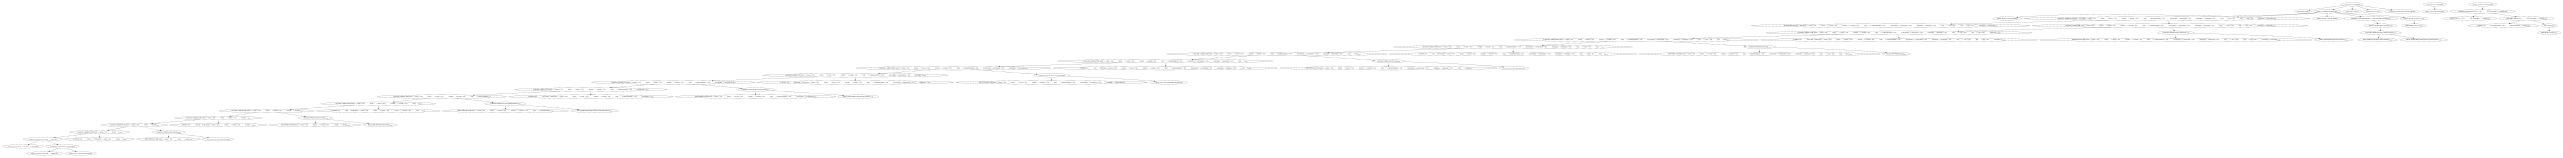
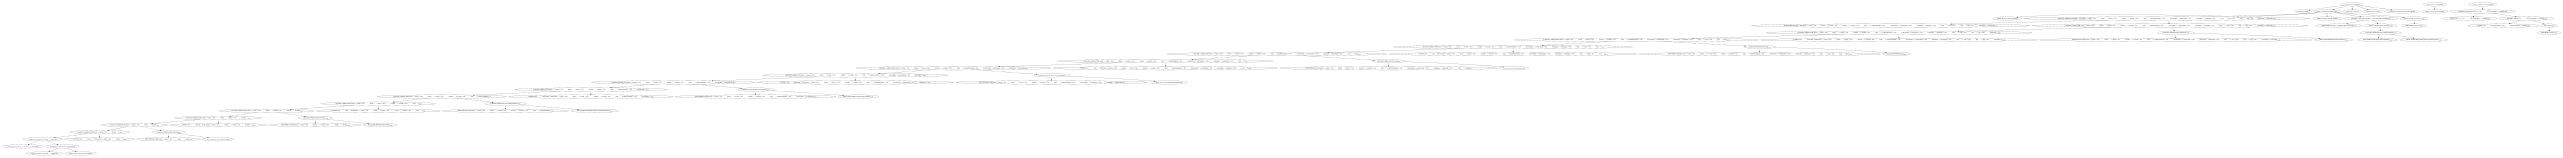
none -> (2339, 26)
